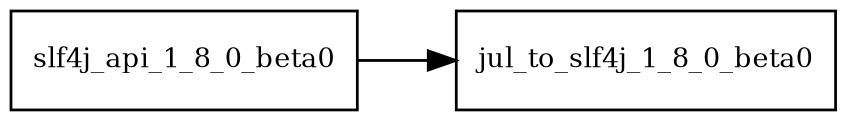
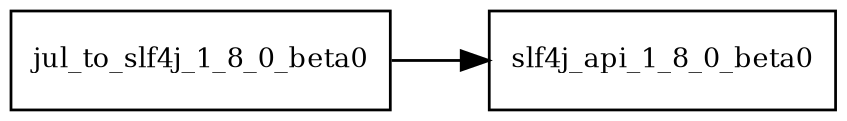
(393, 60) -> (426, 60)
